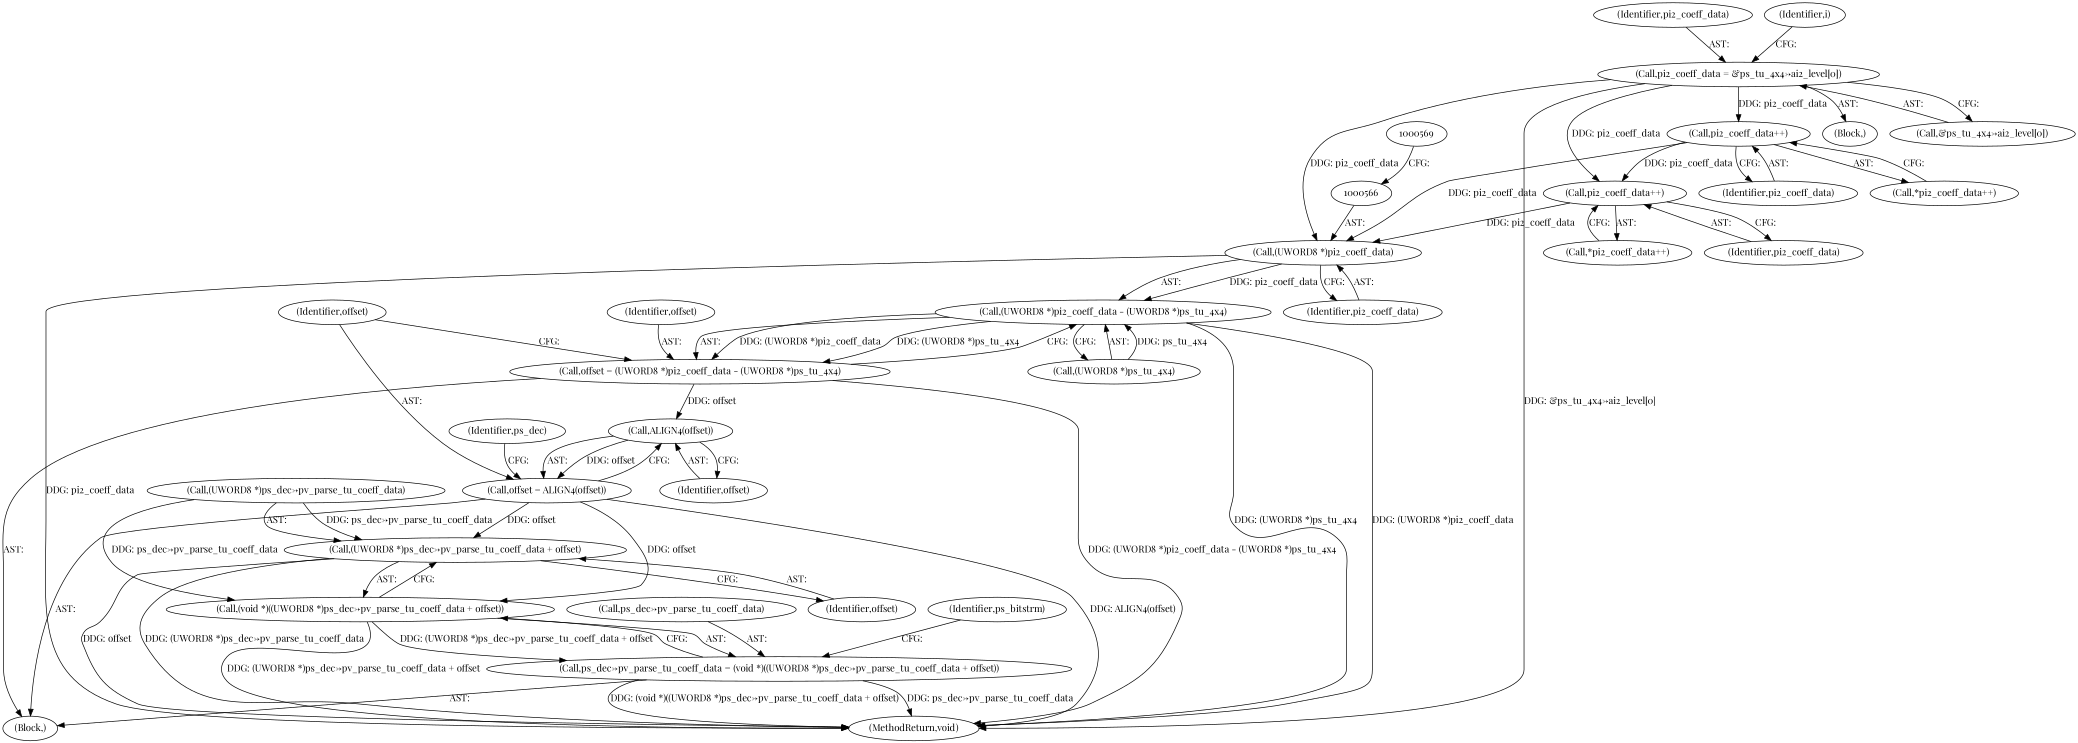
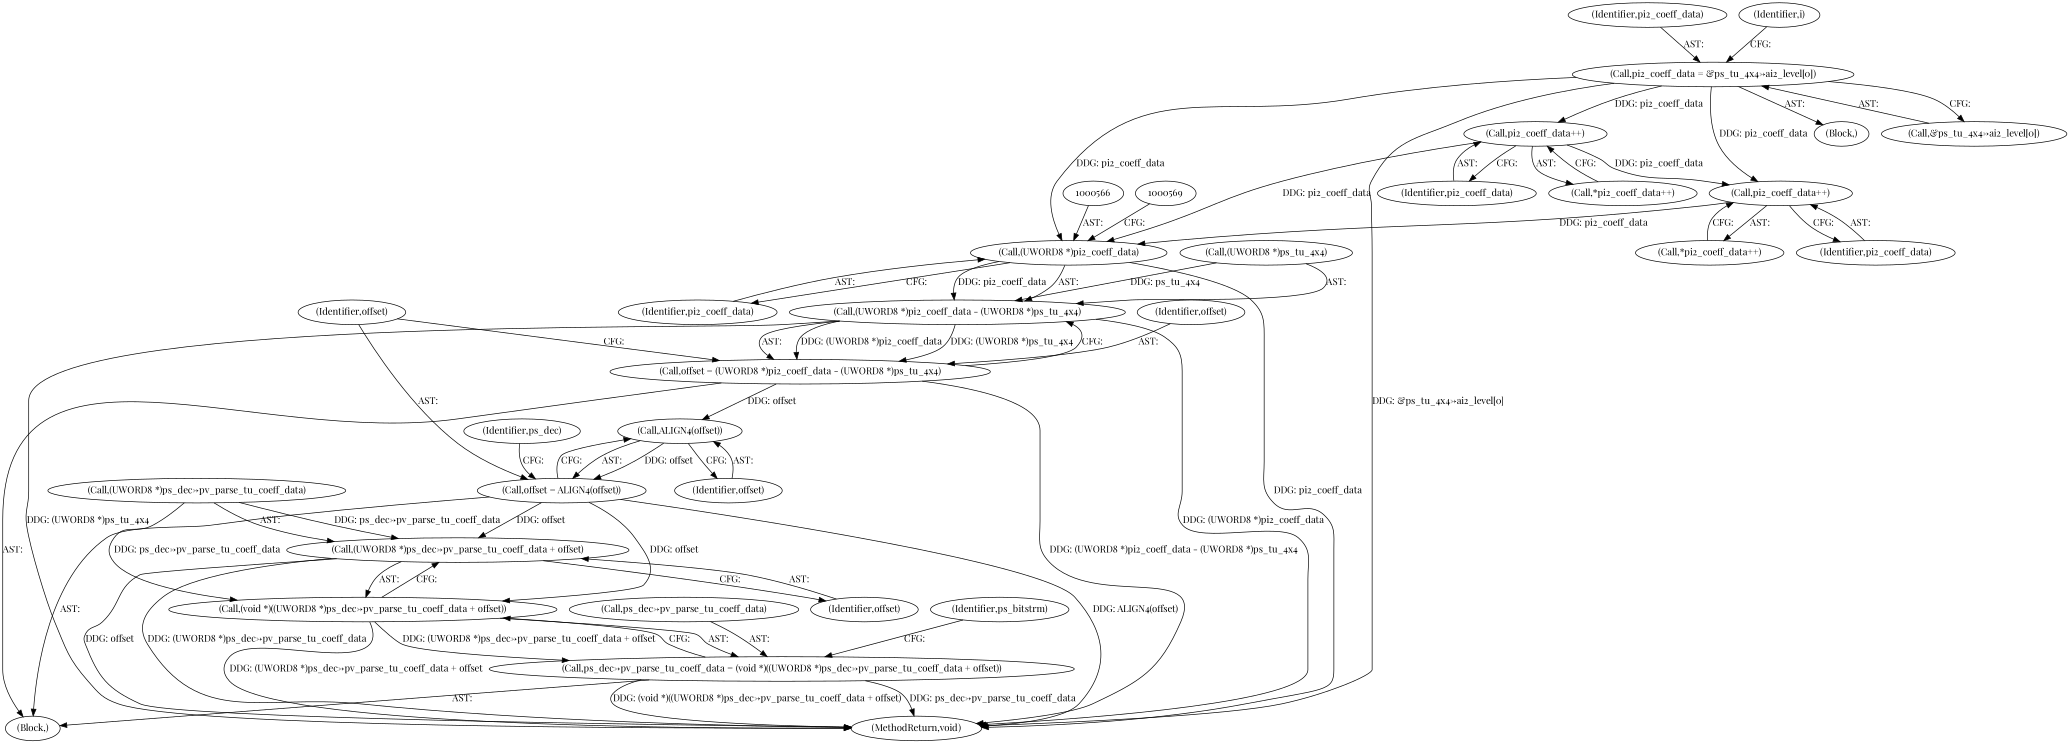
(1404, 166) -> (1122, 221)
(1074, 340) -> none
